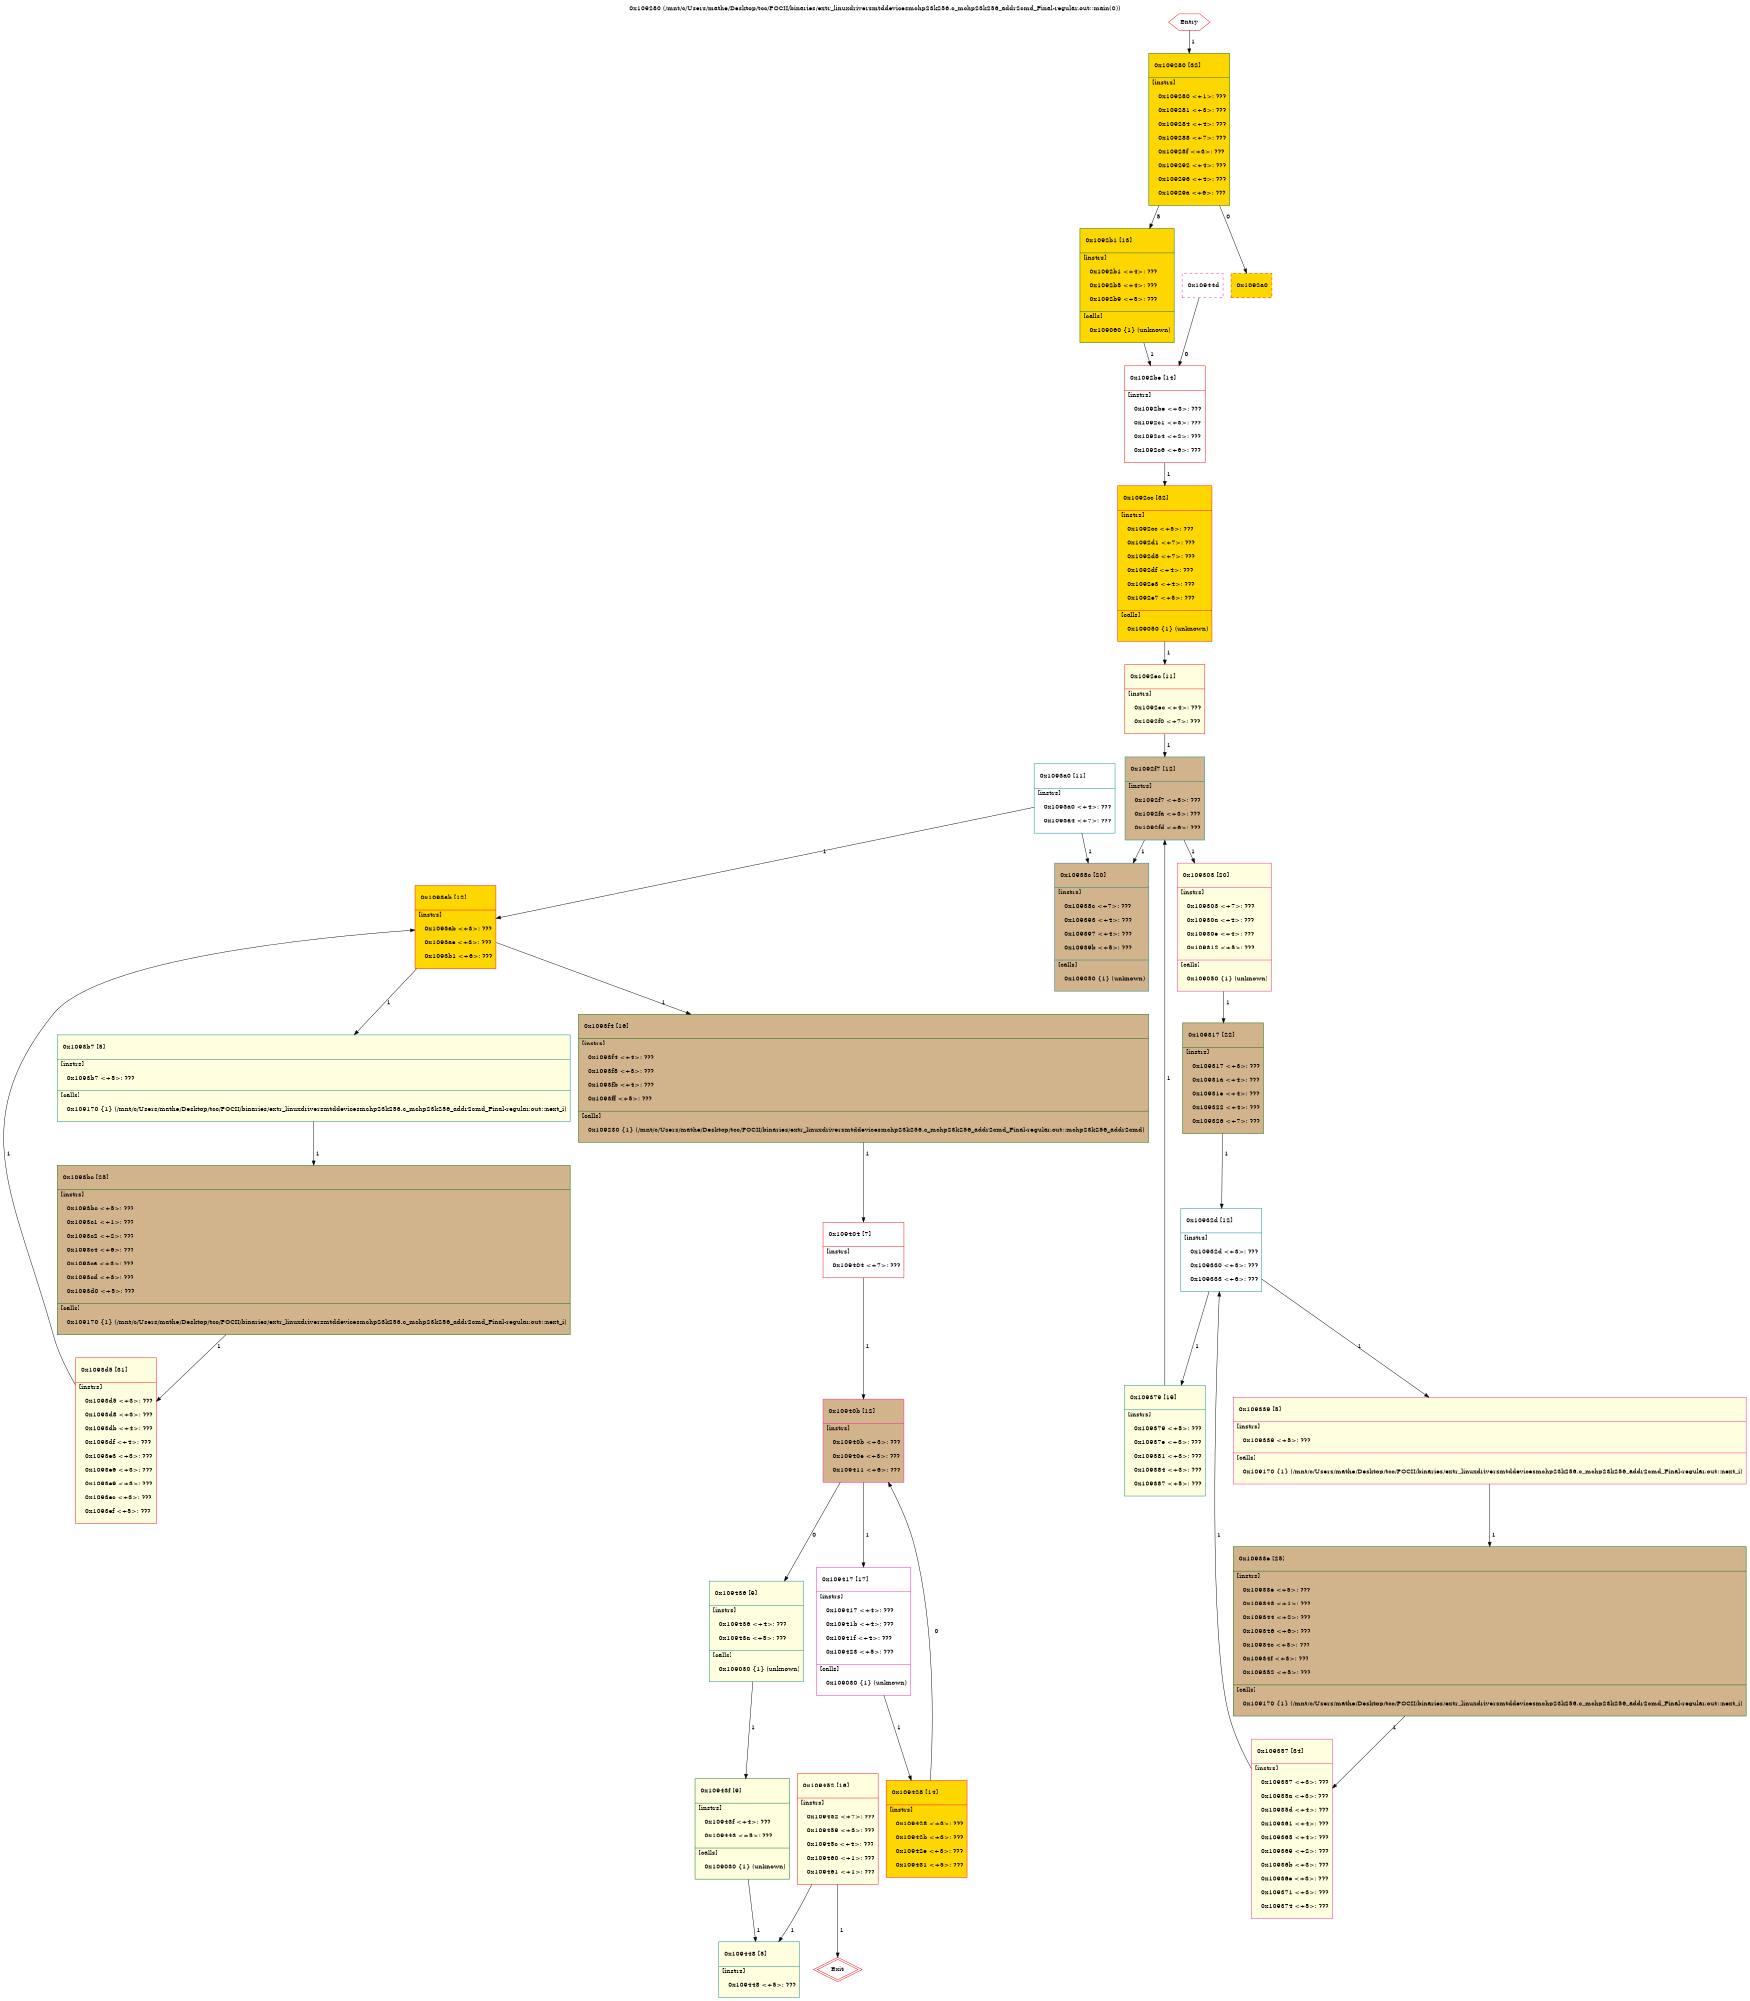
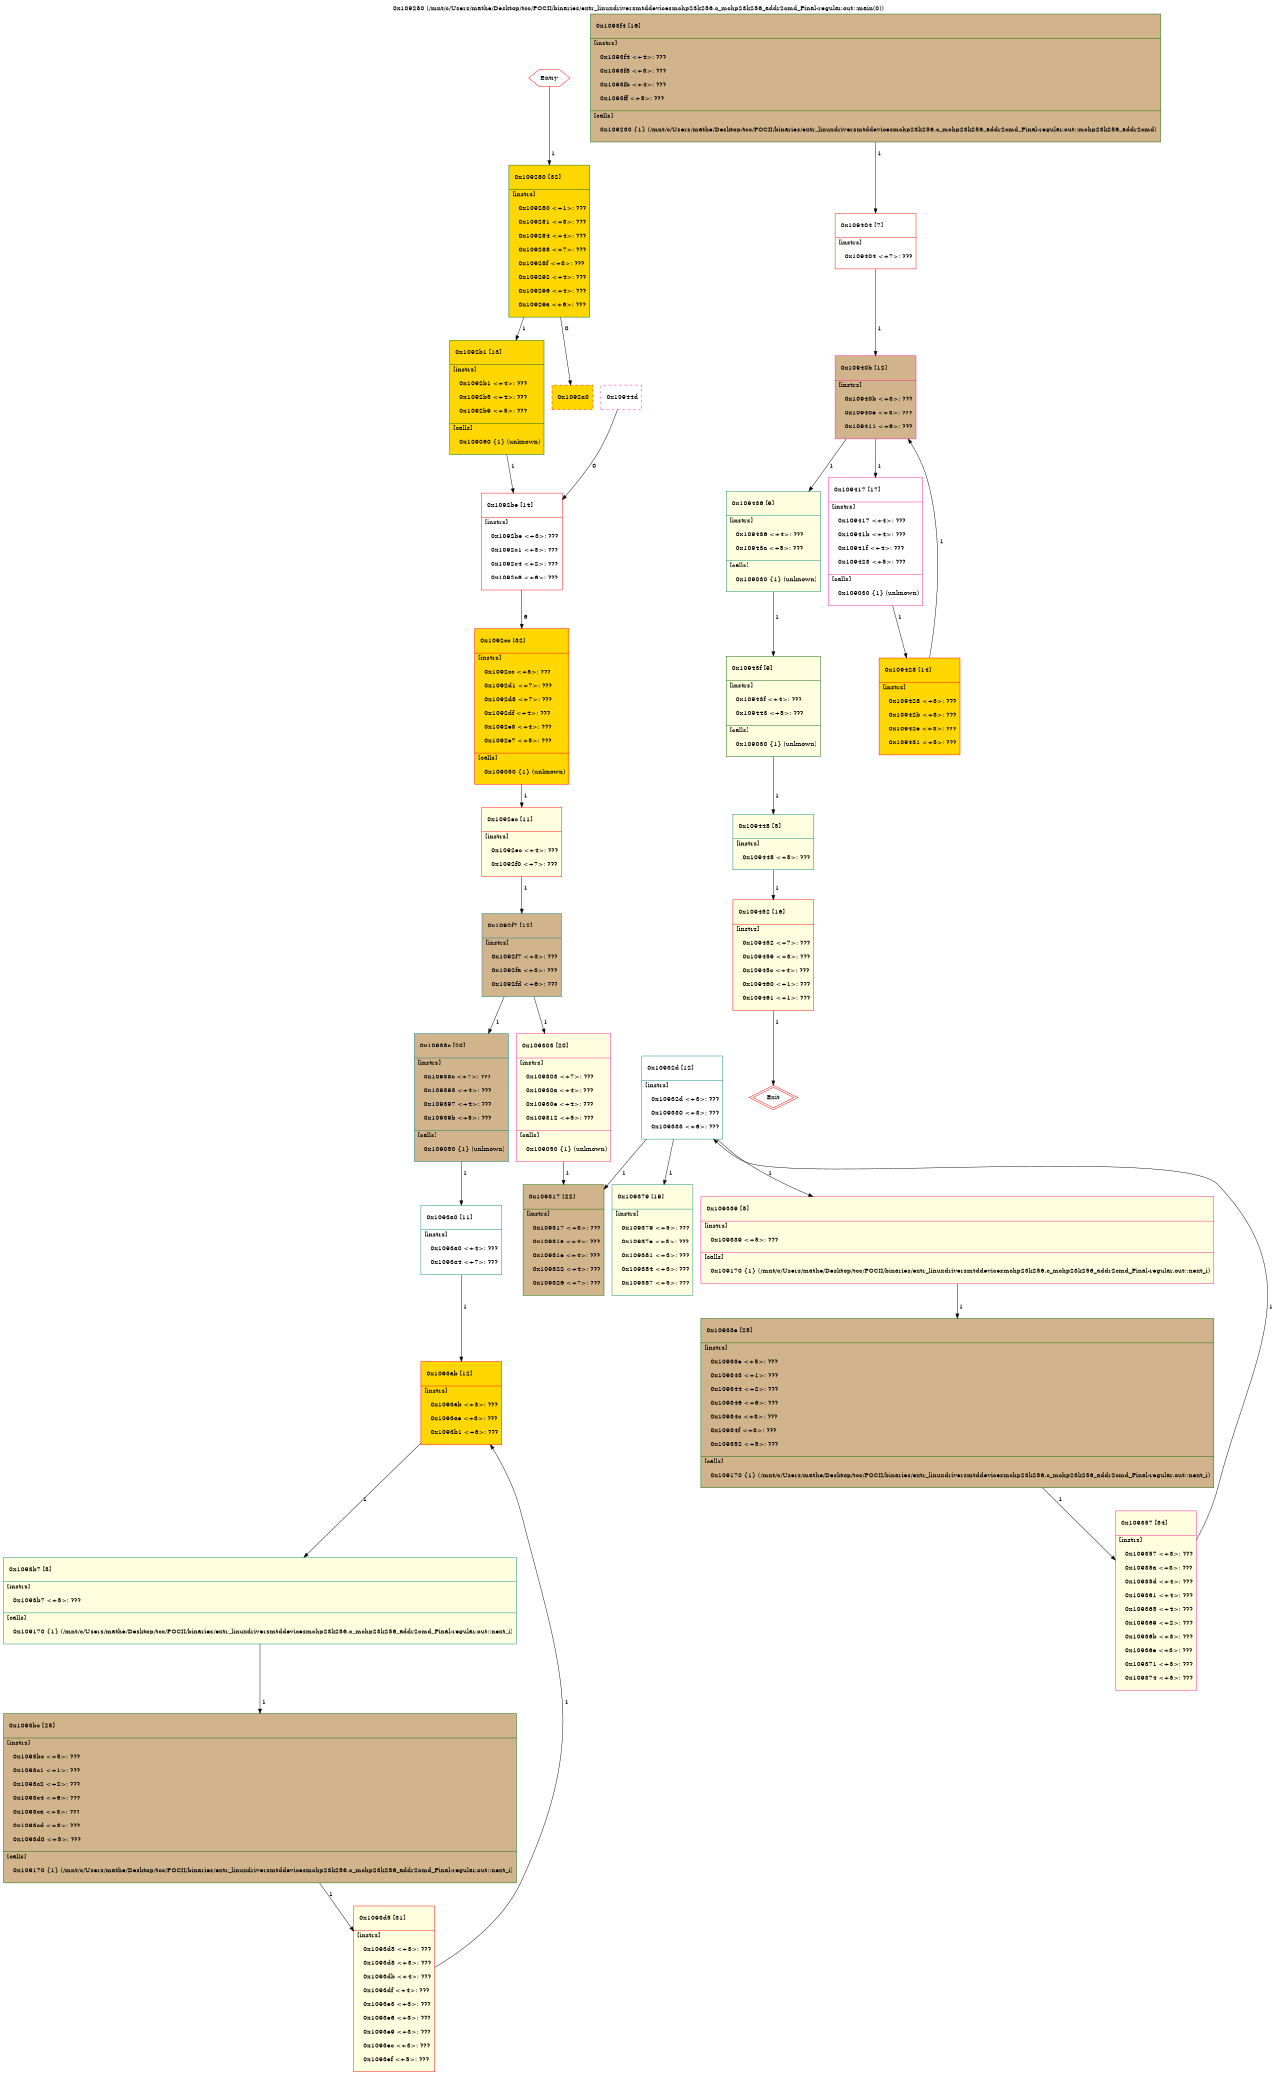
(1158, 217) -> (523, 329)
(1168, 474) -> (525, 617)
(1085, 846) -> (461, 1181)
(591, 978) -> none
(1165, 1115) -> none
(1222, 1169) -> (627, 1162)
(813, 1535) -> (831, 466)
(935, 1631) -> (941, 542)
(797, 1912) -> (773, 883)
